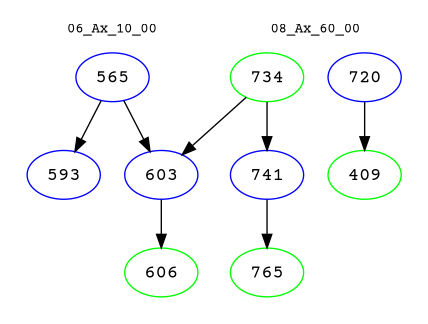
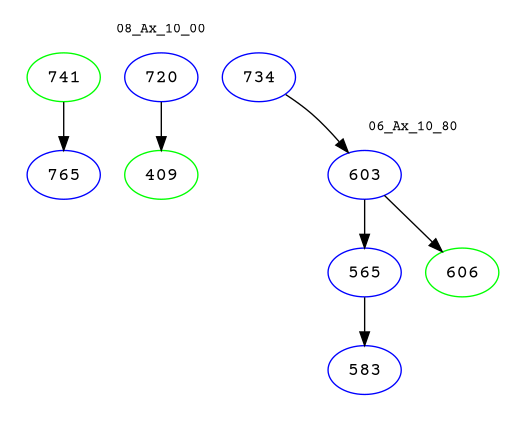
(113, 29) -> (413, 127)
(316, 29) -> (161, 29)
(267, 77) -> (259, 77)
(267, 119) -> none
(134, 120) -> (365, 217)
(64, 175) -> (365, 370)
(267, 175) -> (64, 77)
(267, 272) -> (64, 175)
